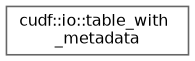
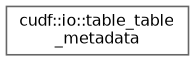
(97, 31) -> (97, 31)
